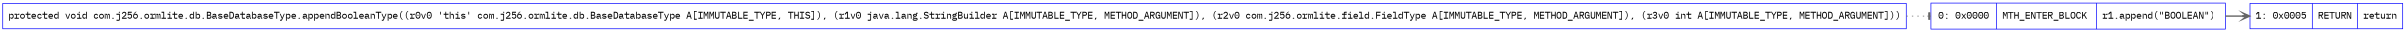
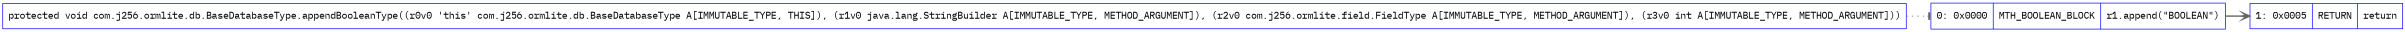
(2045, 16) -> (2047, 16)
